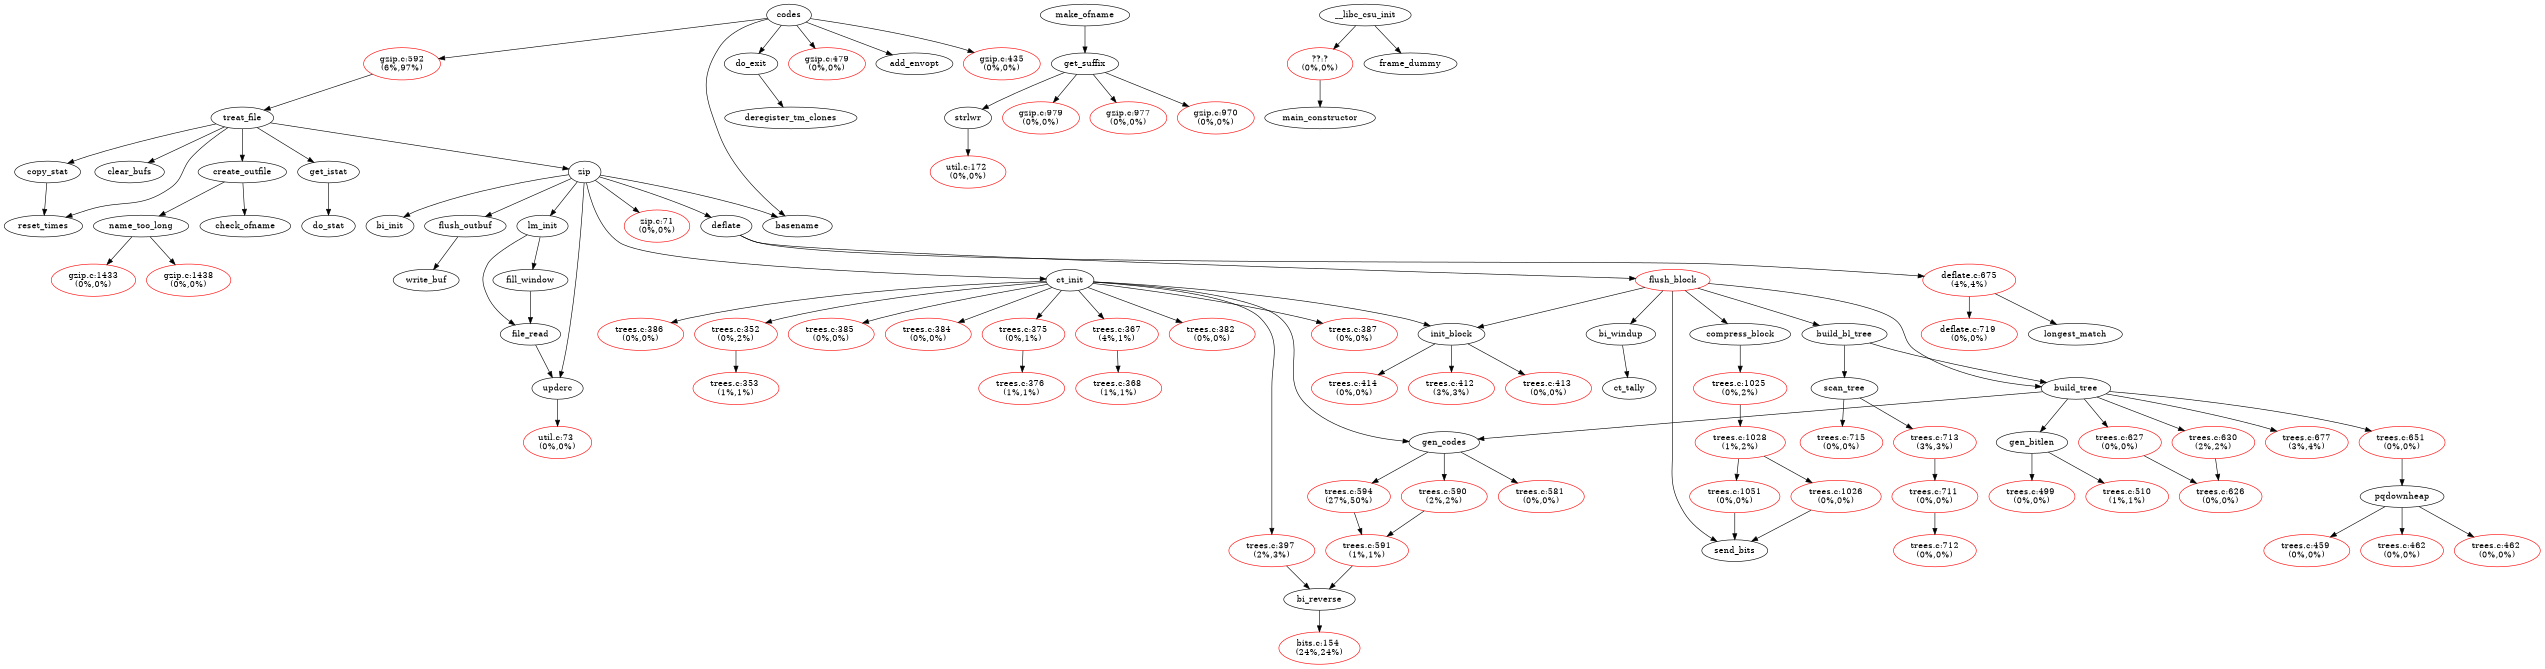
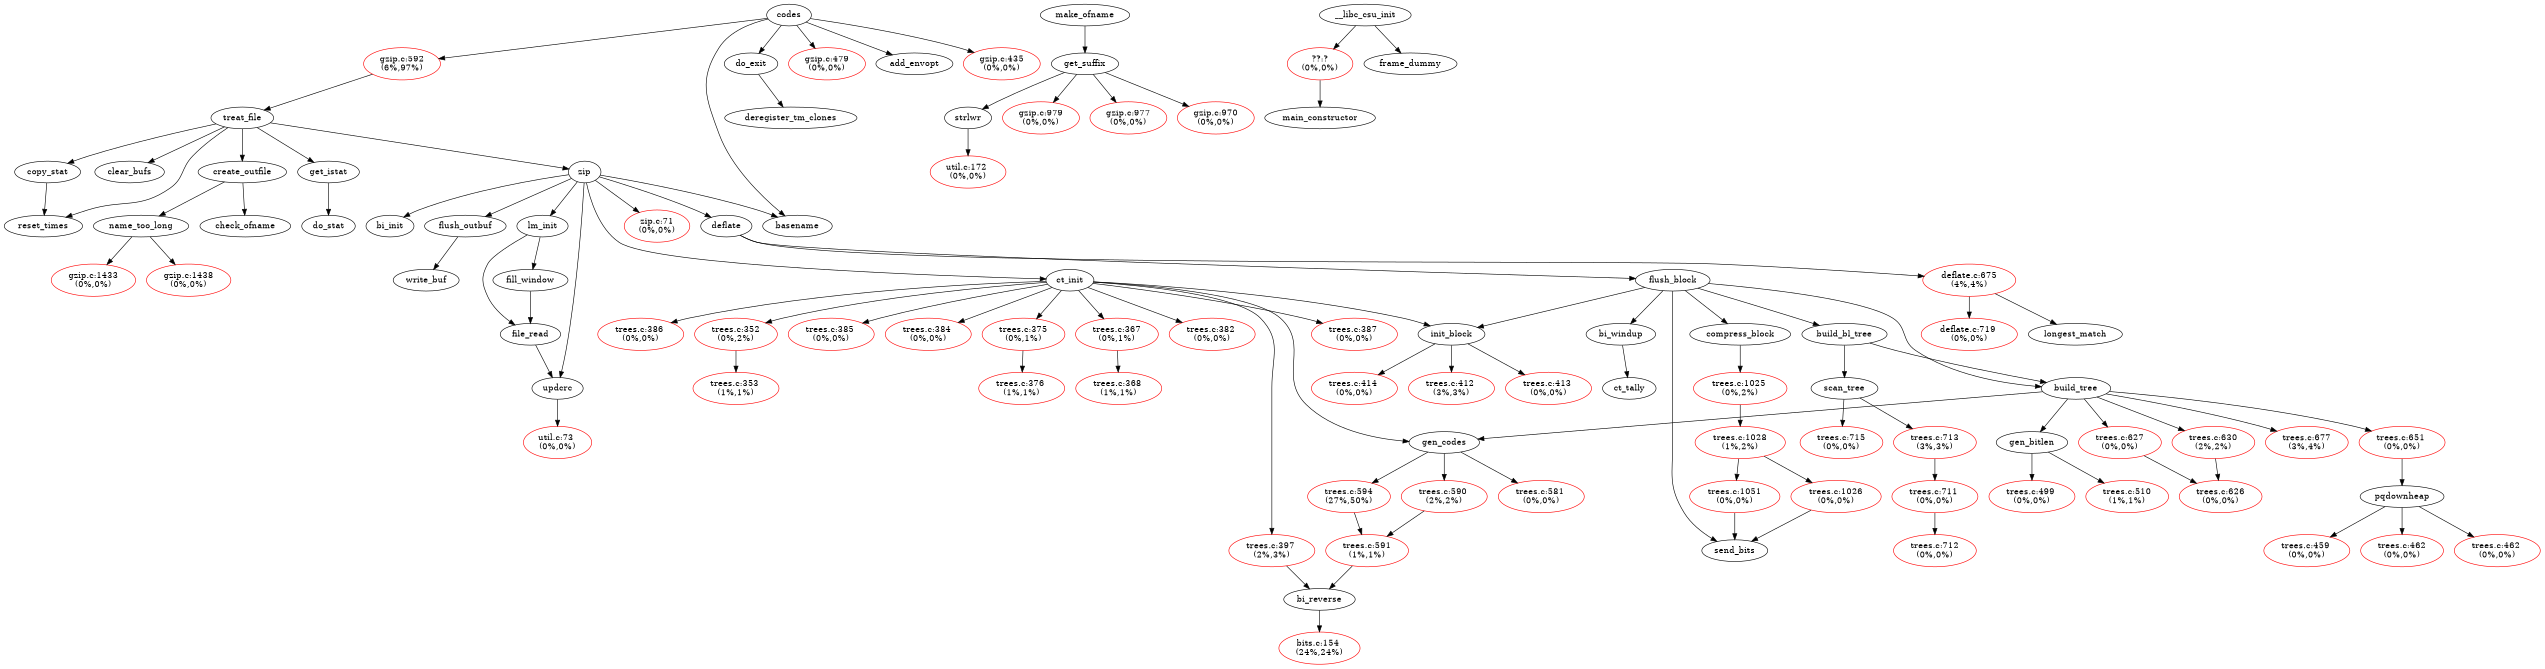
(1673, 280) -> (1673, 280)
(1117, 334) -> (1117, 334)
